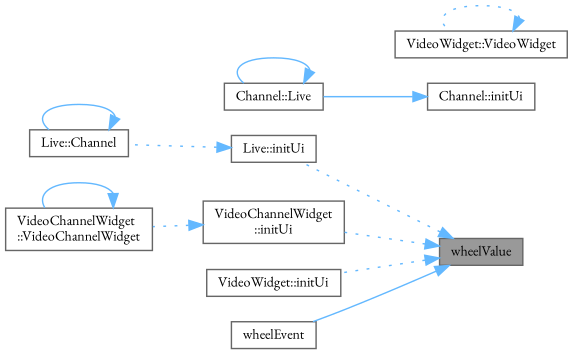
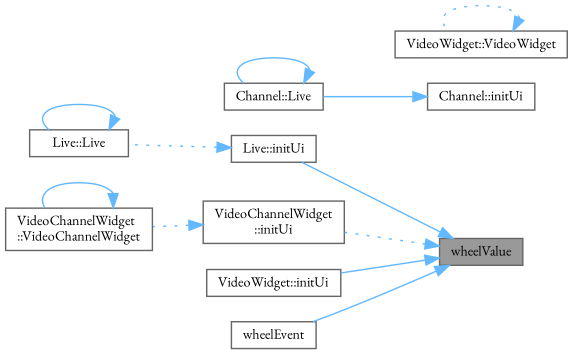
(79, 143) -> (79, 143)
(371, 197) -> (371, 197)
(383, 267) -> (383, 267)
